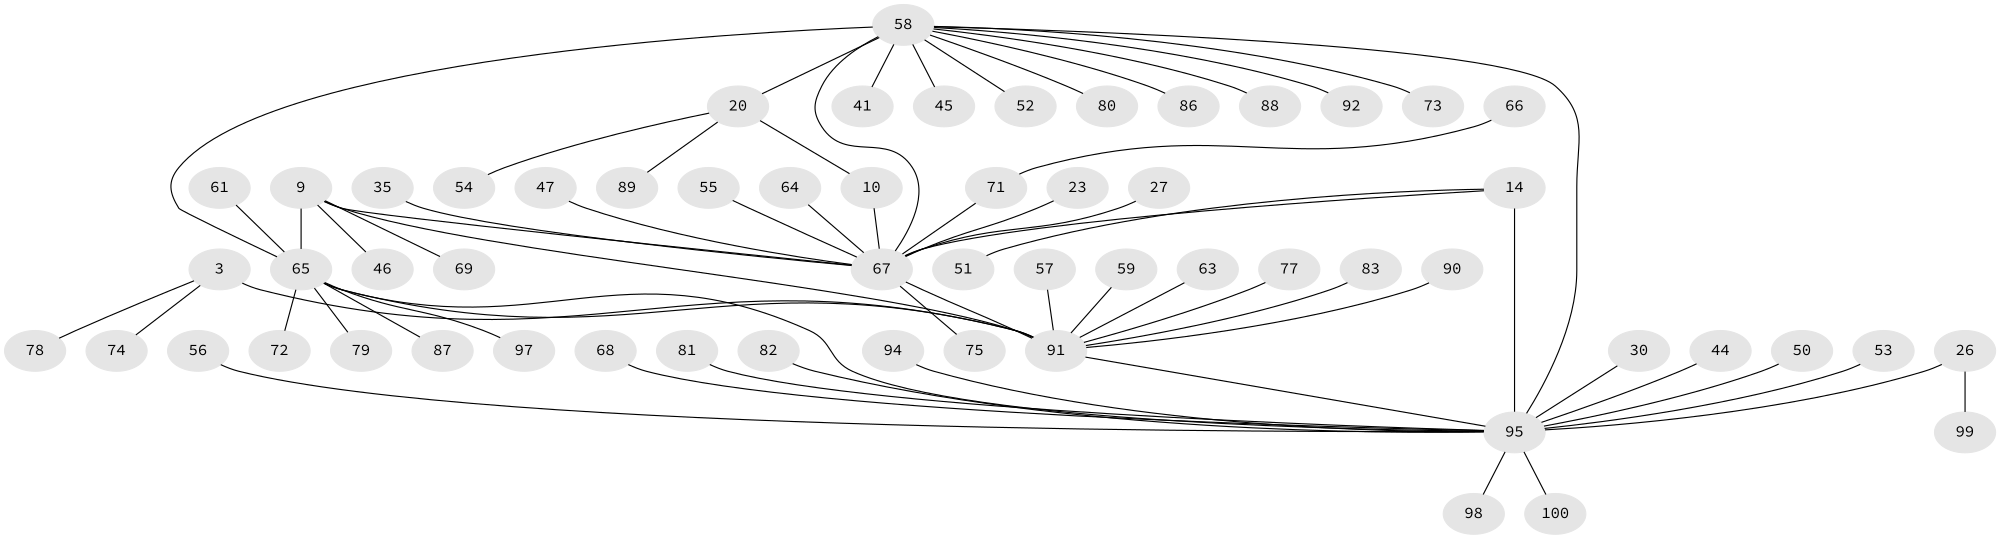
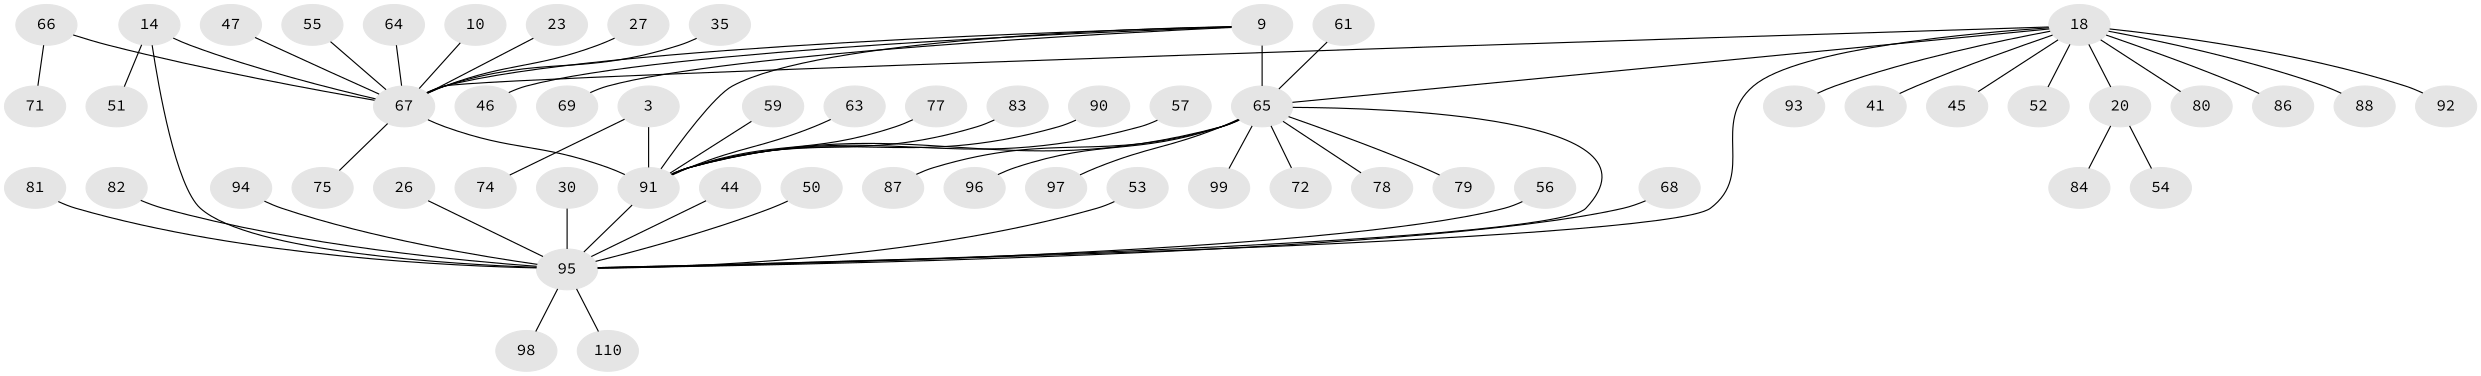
(903, 25) -> (2079, 25)
(1433, 106) -> (1794, 106)
(805, 147) -> none
(627, 188) -> (2079, 188)
none -> (975, 188)
(939, 229) -> (223, 71)
(126, 309) -> (1322, 147)
(1965, 392) -> (1241, 147)
(1555, 514) -> (608, 351)
